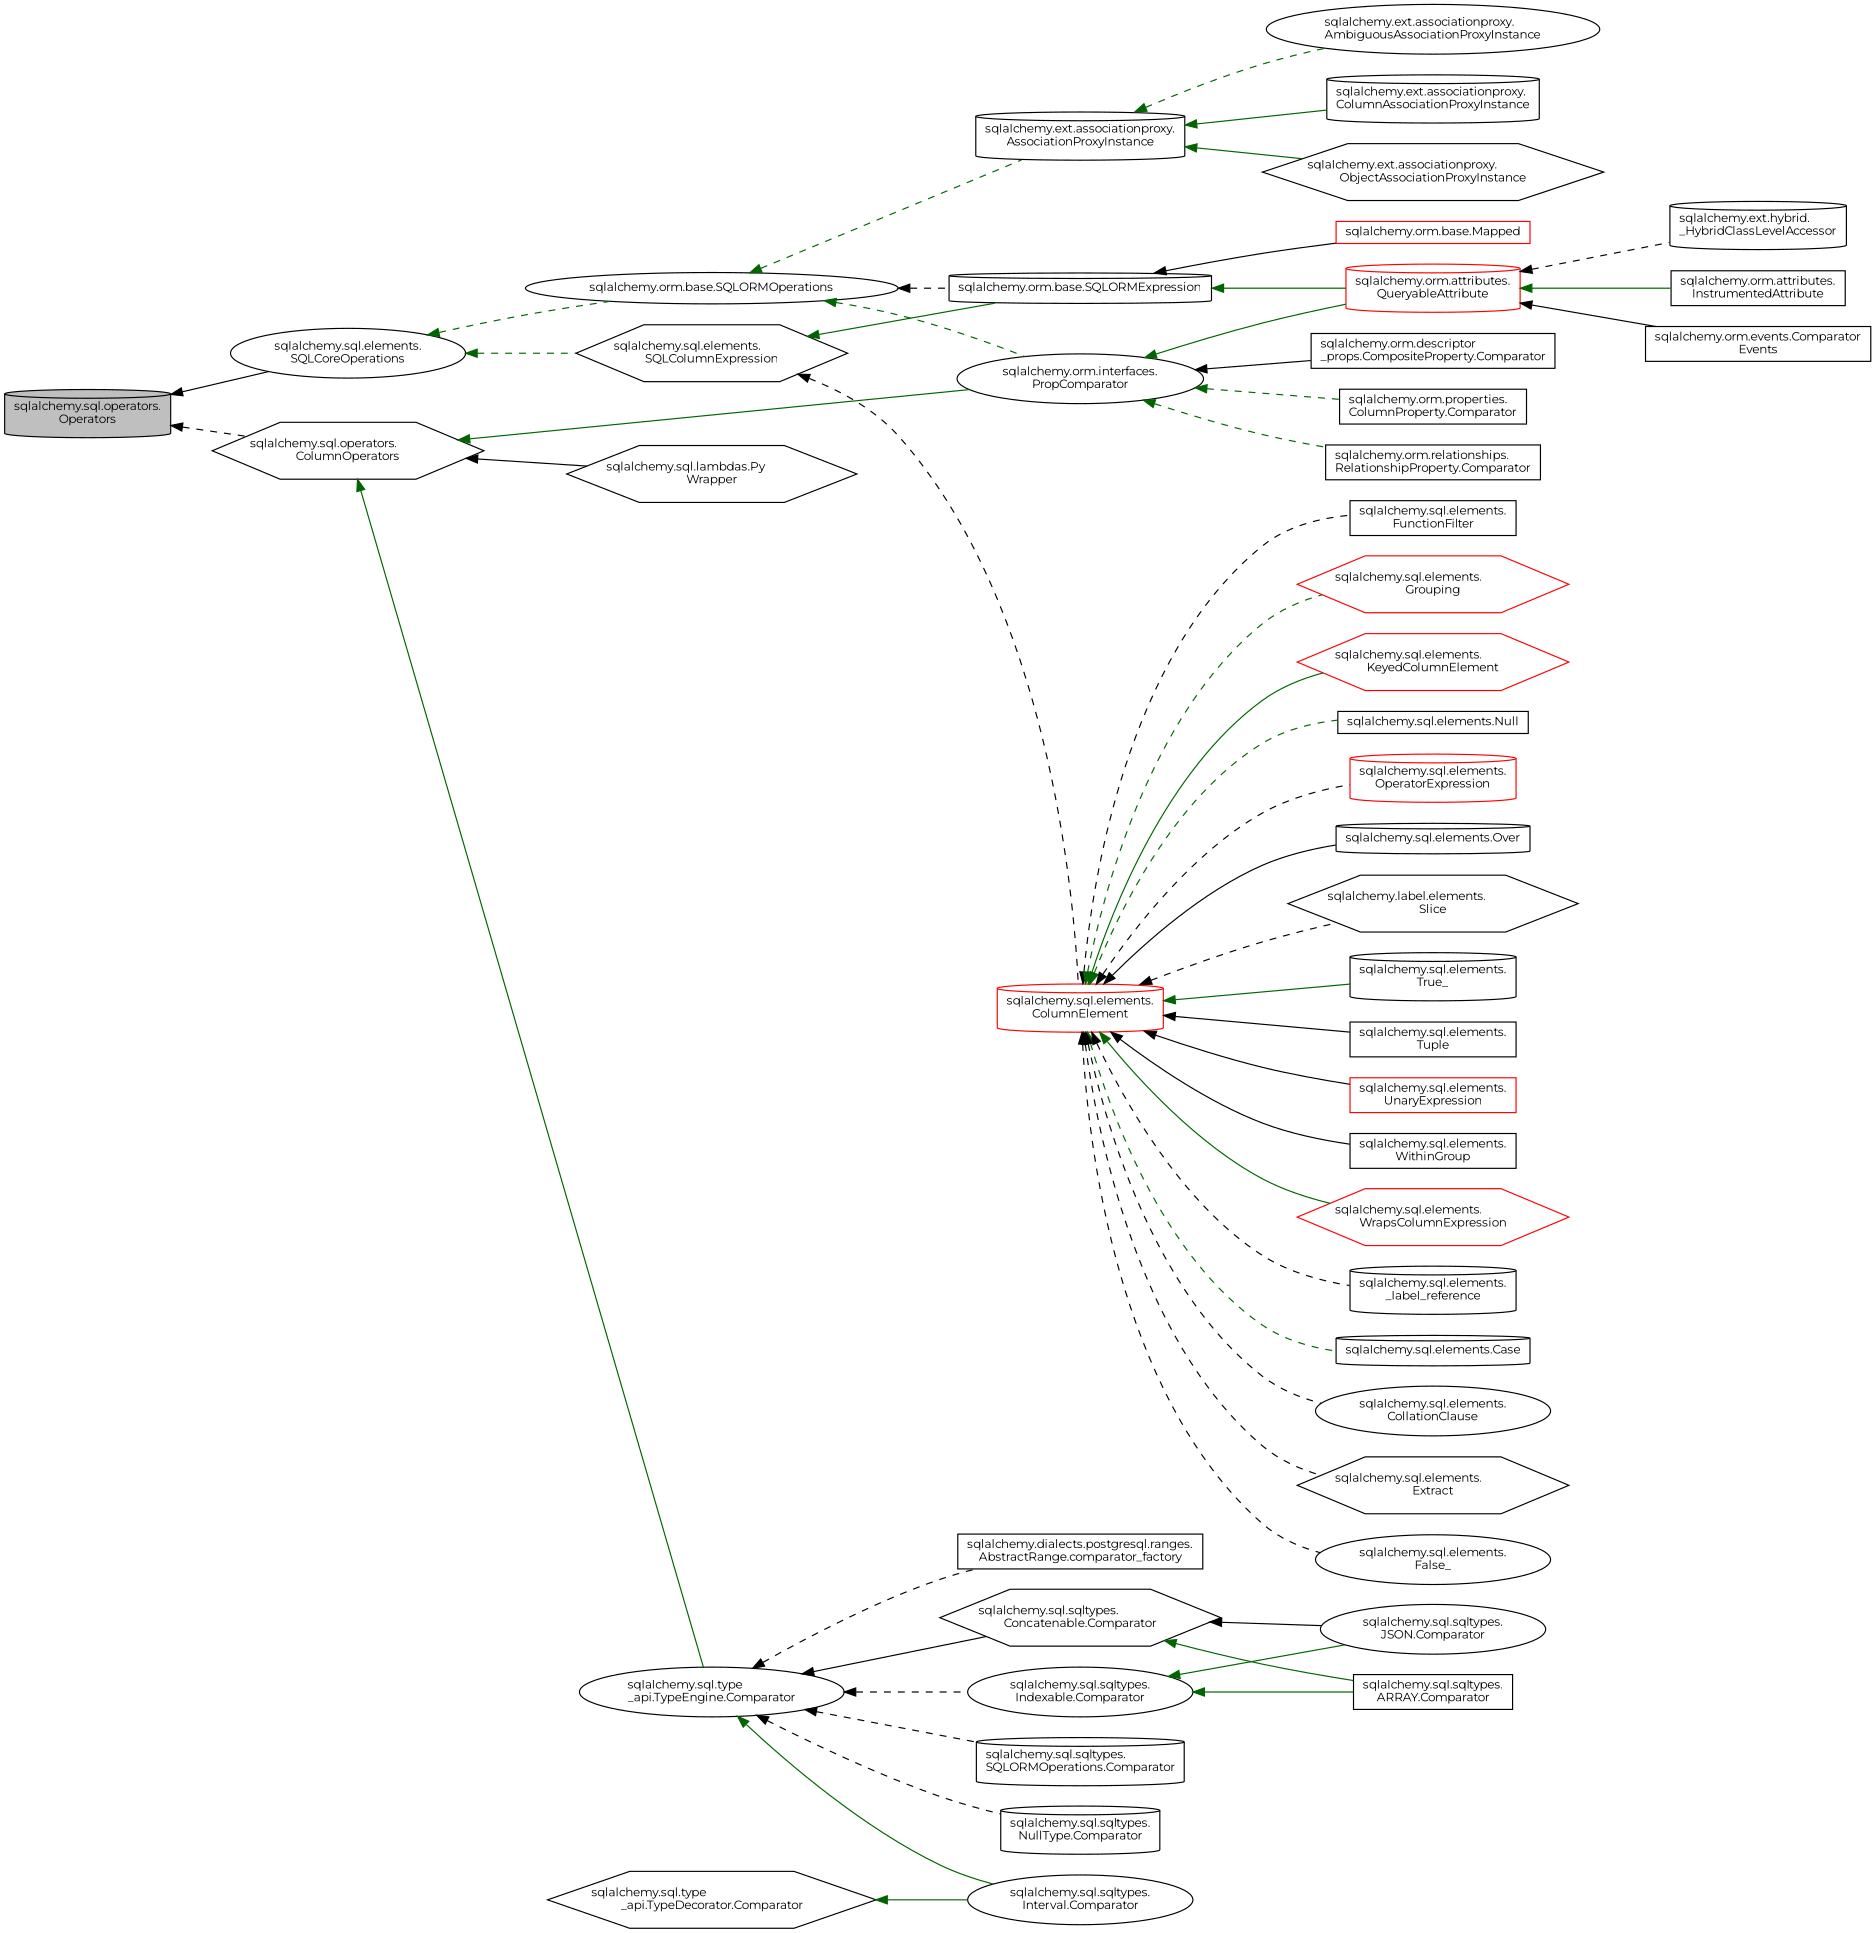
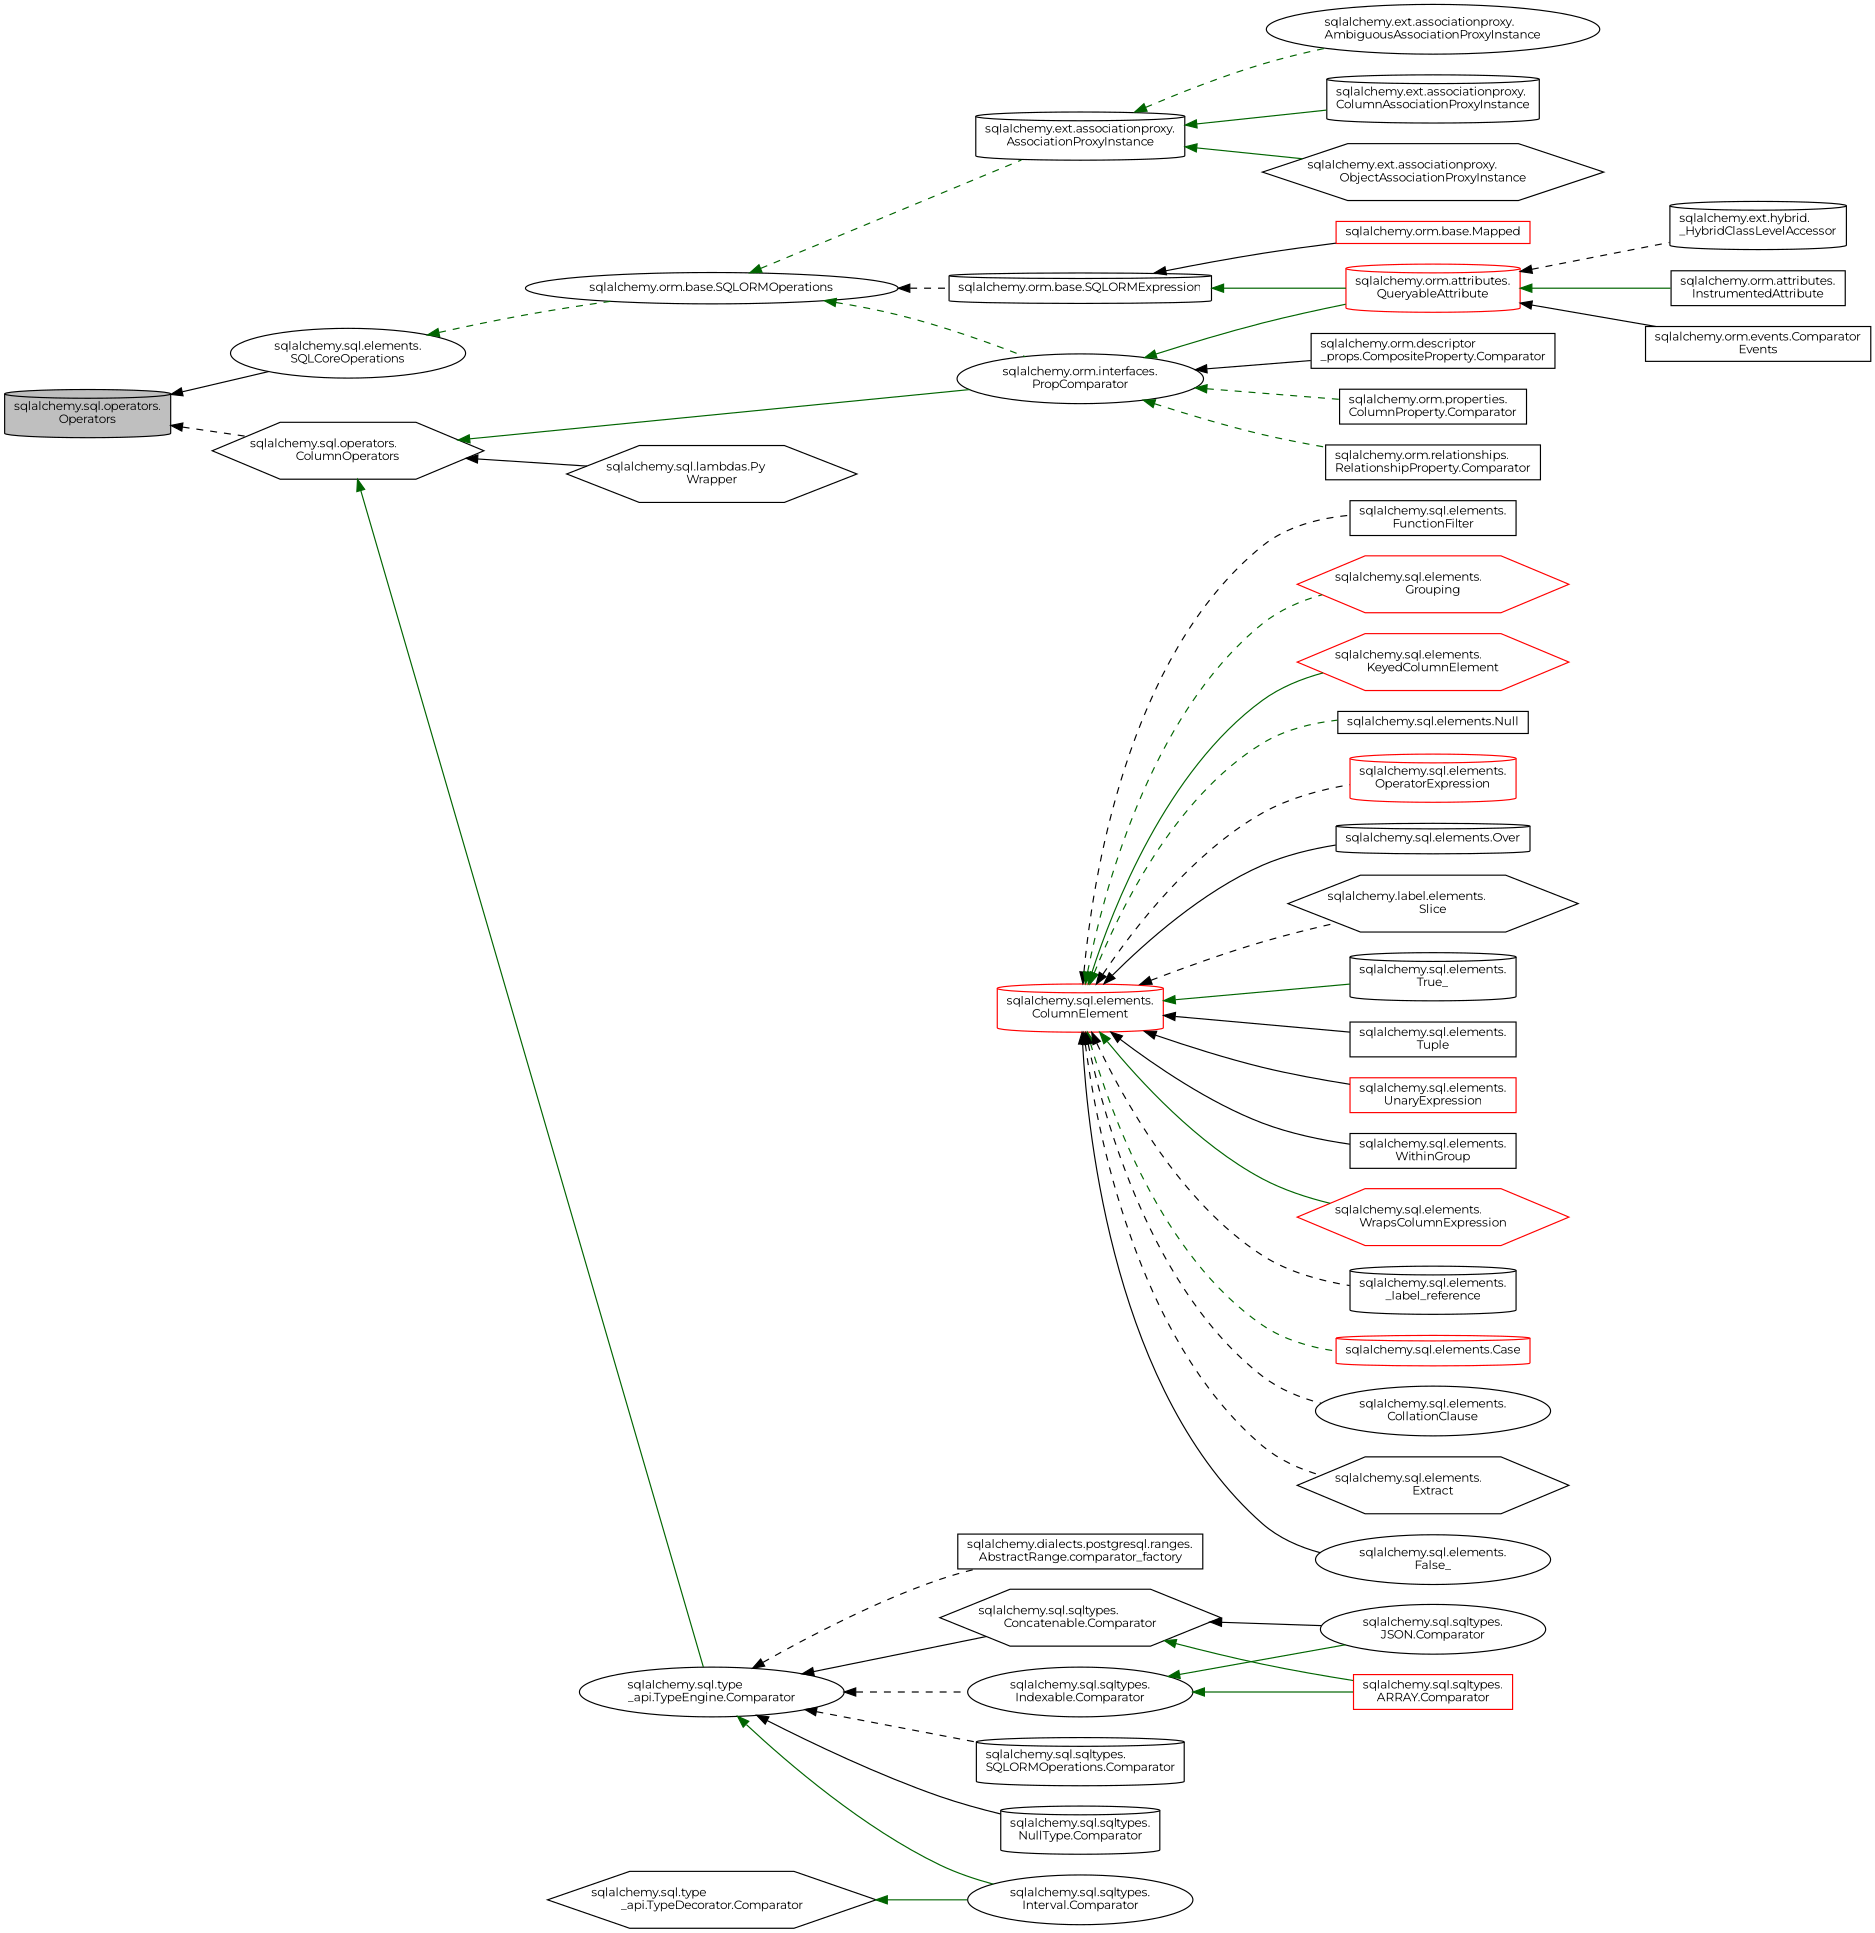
(712, 353) -> none
(1140, 1332) -> (1140, 1332)
(1433, 1351) -> (1433, 1351)
(1433, 1692) -> (1433, 1692)
(881, 1774) -> (881, 1774)
